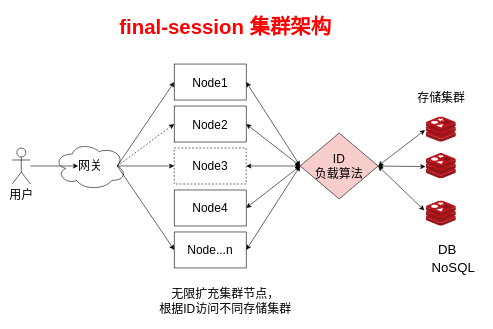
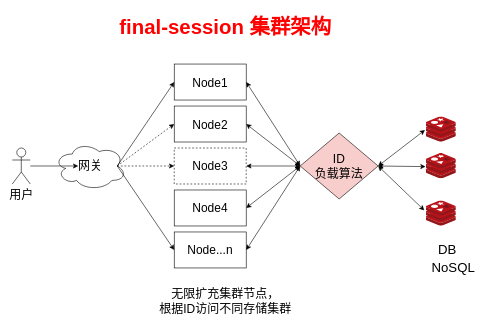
(441, 97) -> none
(144, 166) -> (144, 166)
